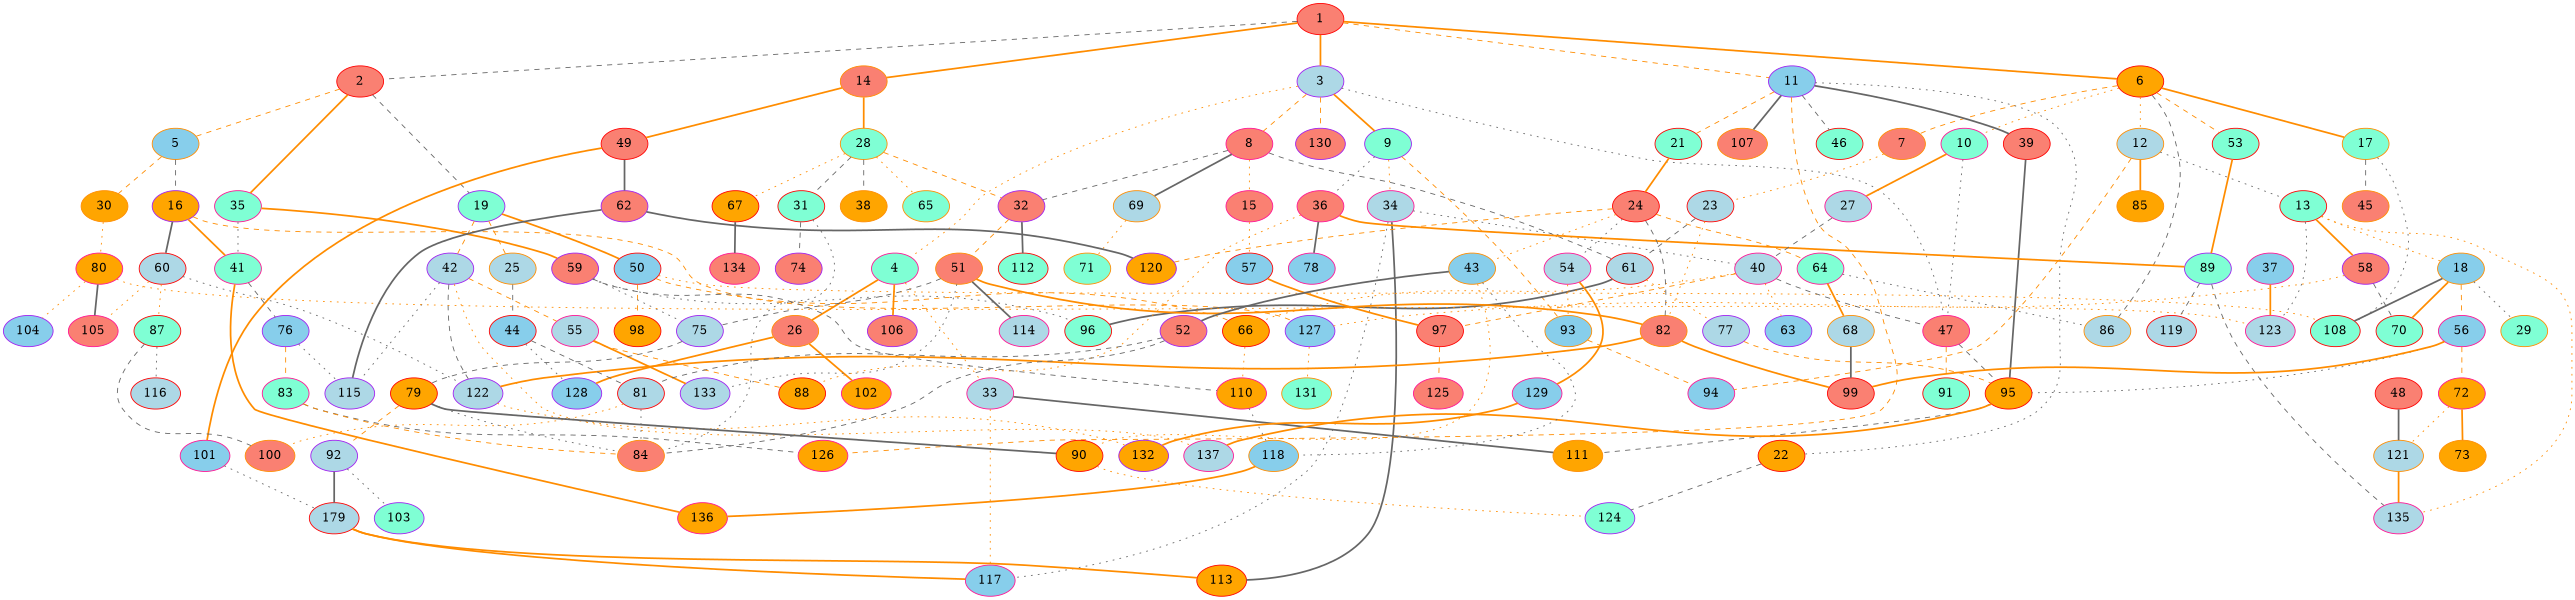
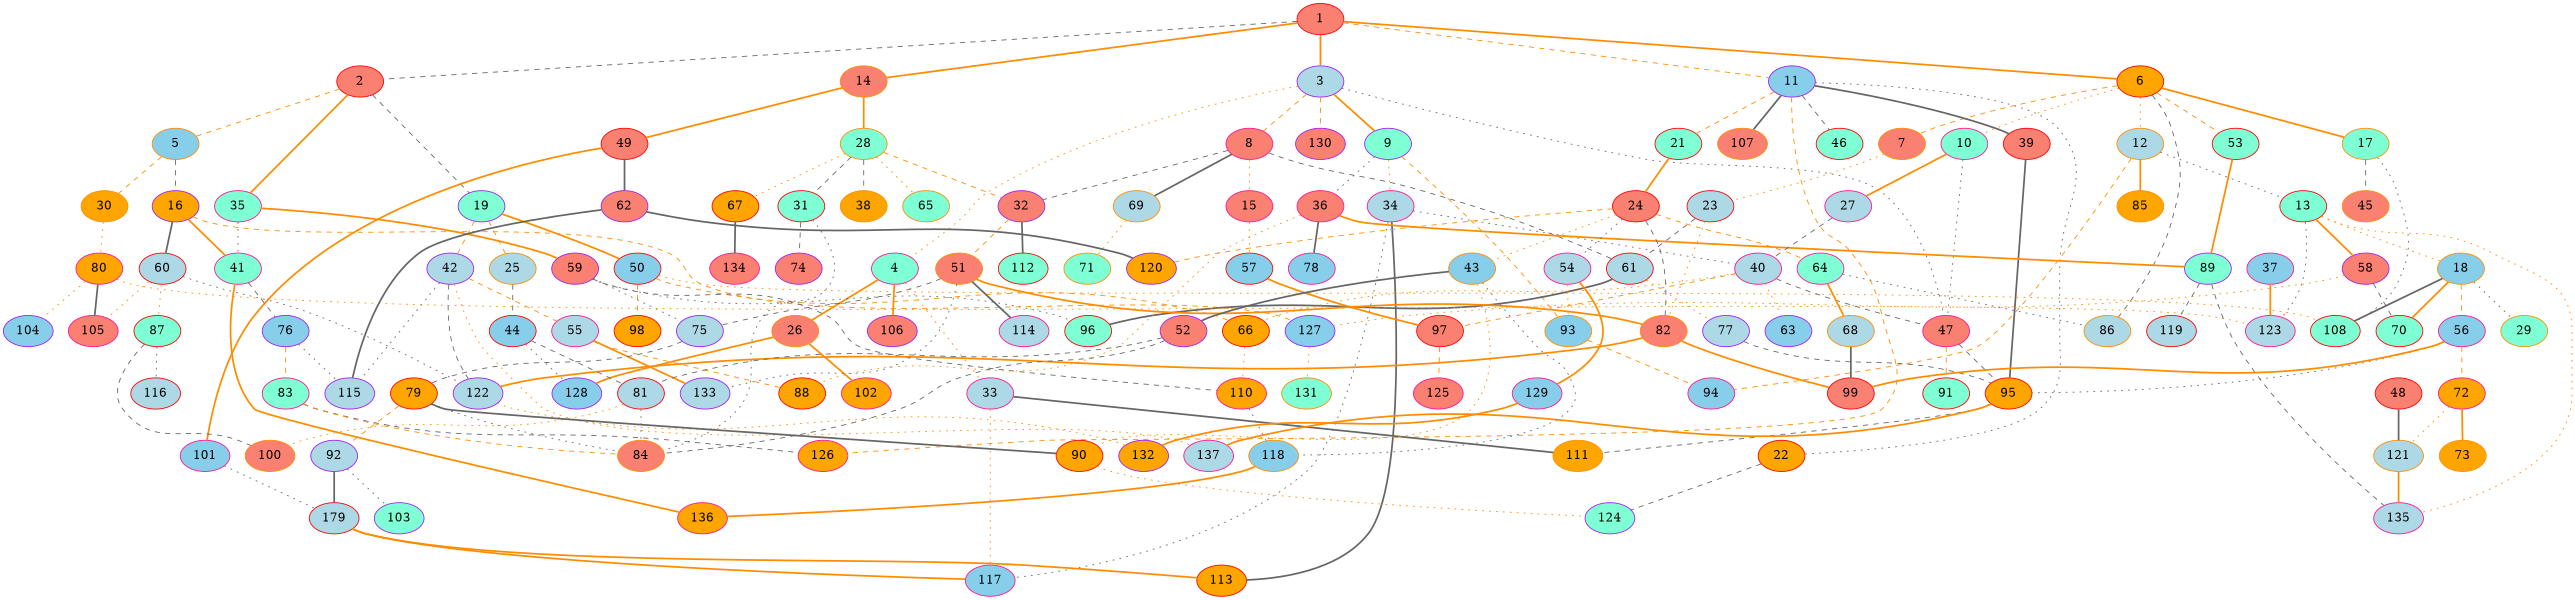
(1867, 362) -> (1867, 362)
